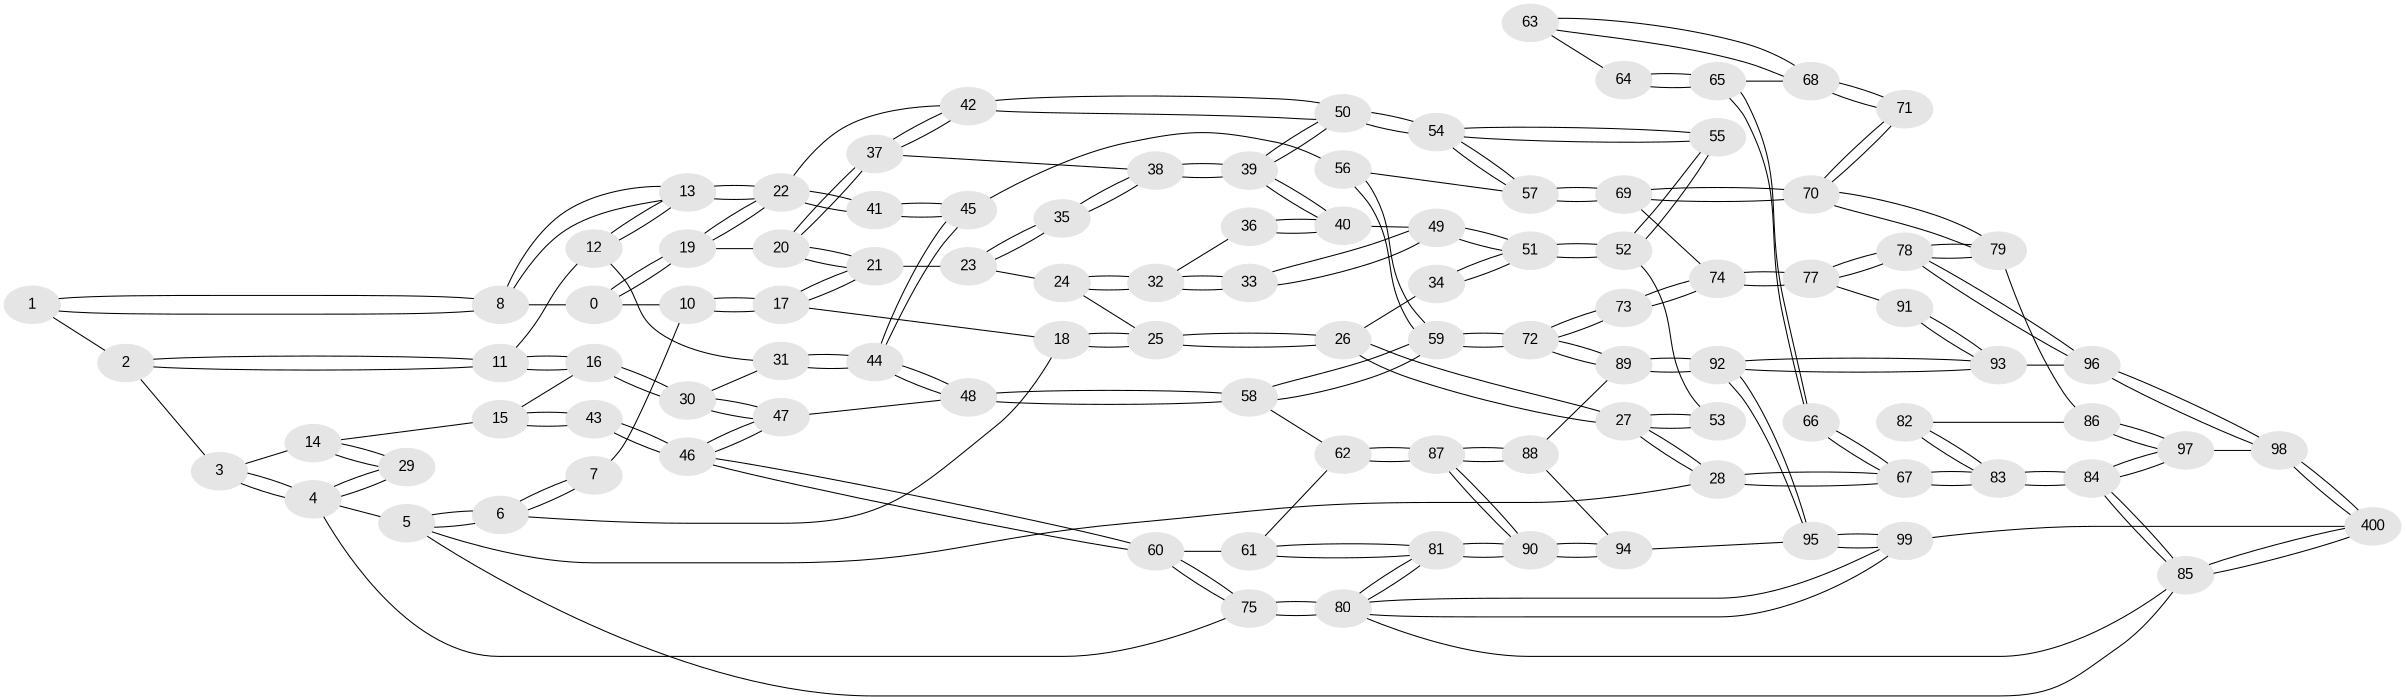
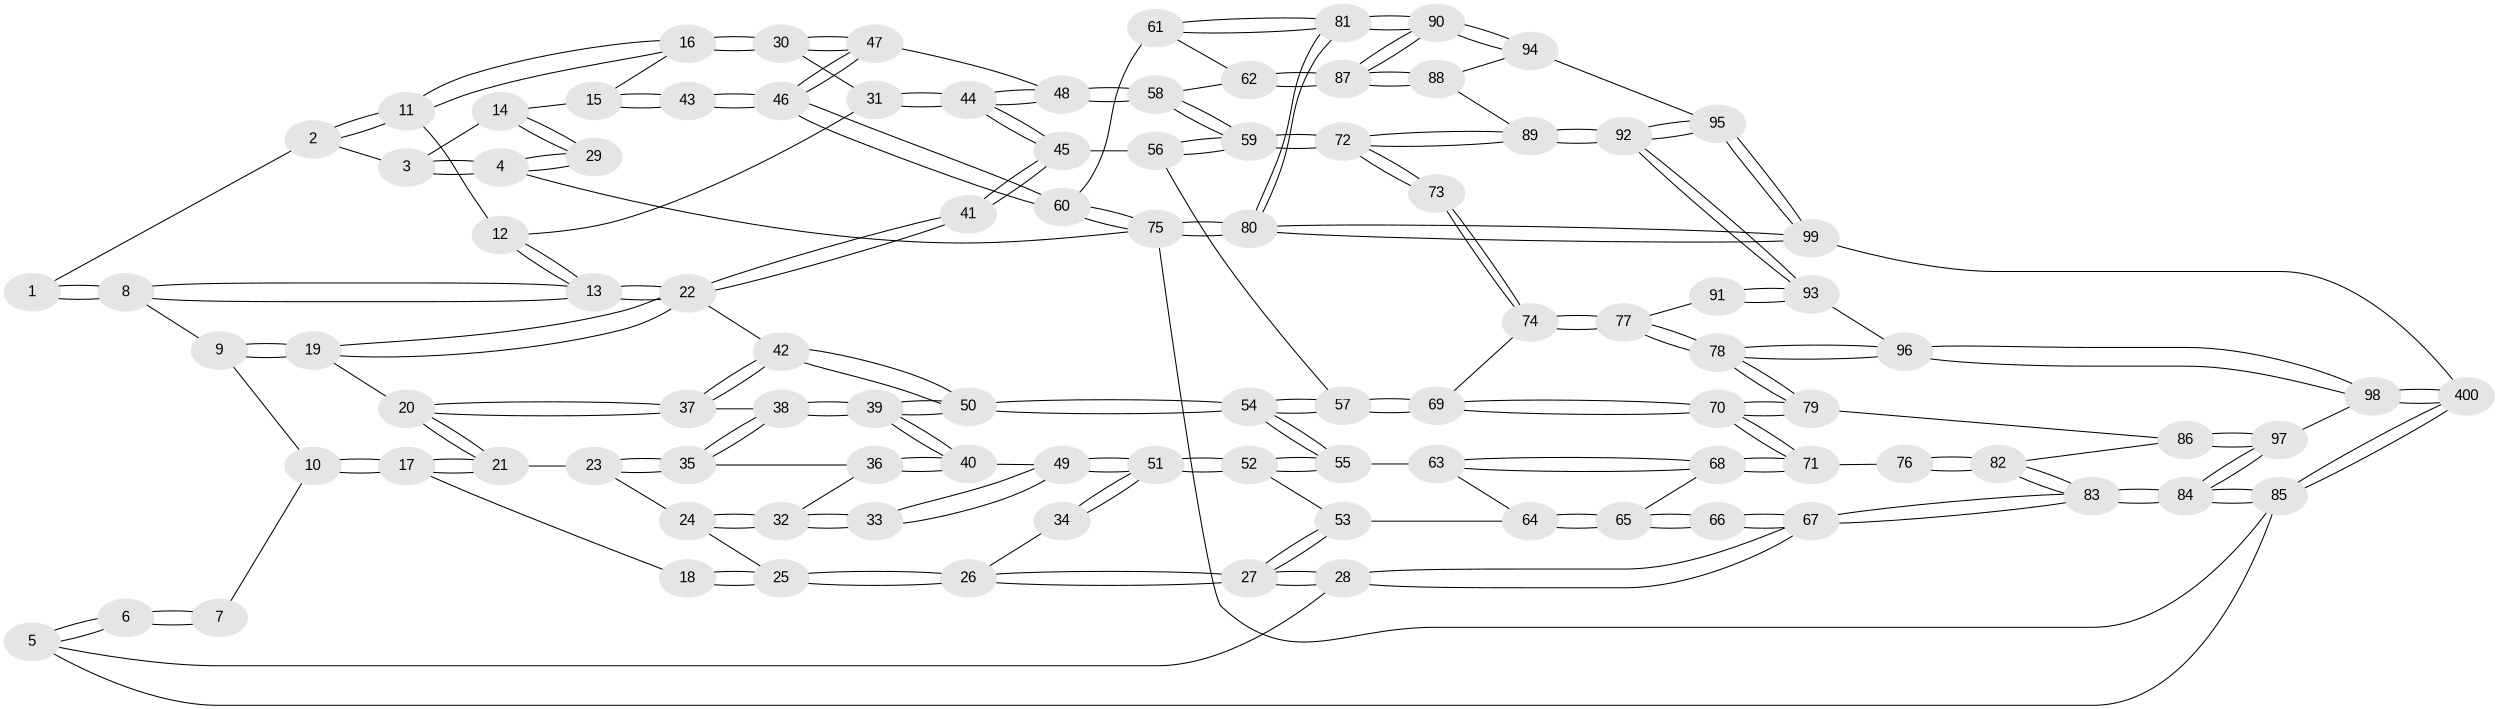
(594, 305) -> (219, 351)
none -> (1390, 464)
none -> (1905, 464)
none -> (781, 465)
(360, 511) -> none
(820, 521) -> none
none -> (1437, 521)
(1772, 656) -> (1577, 627)
